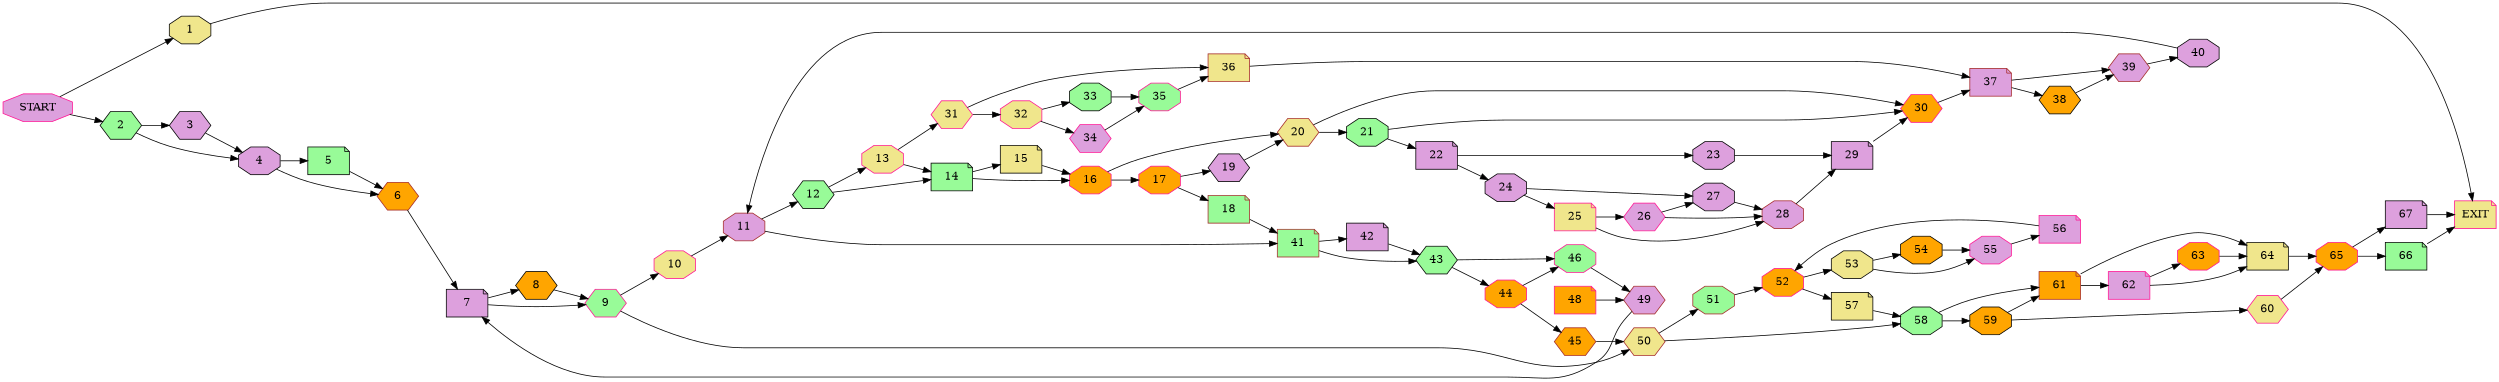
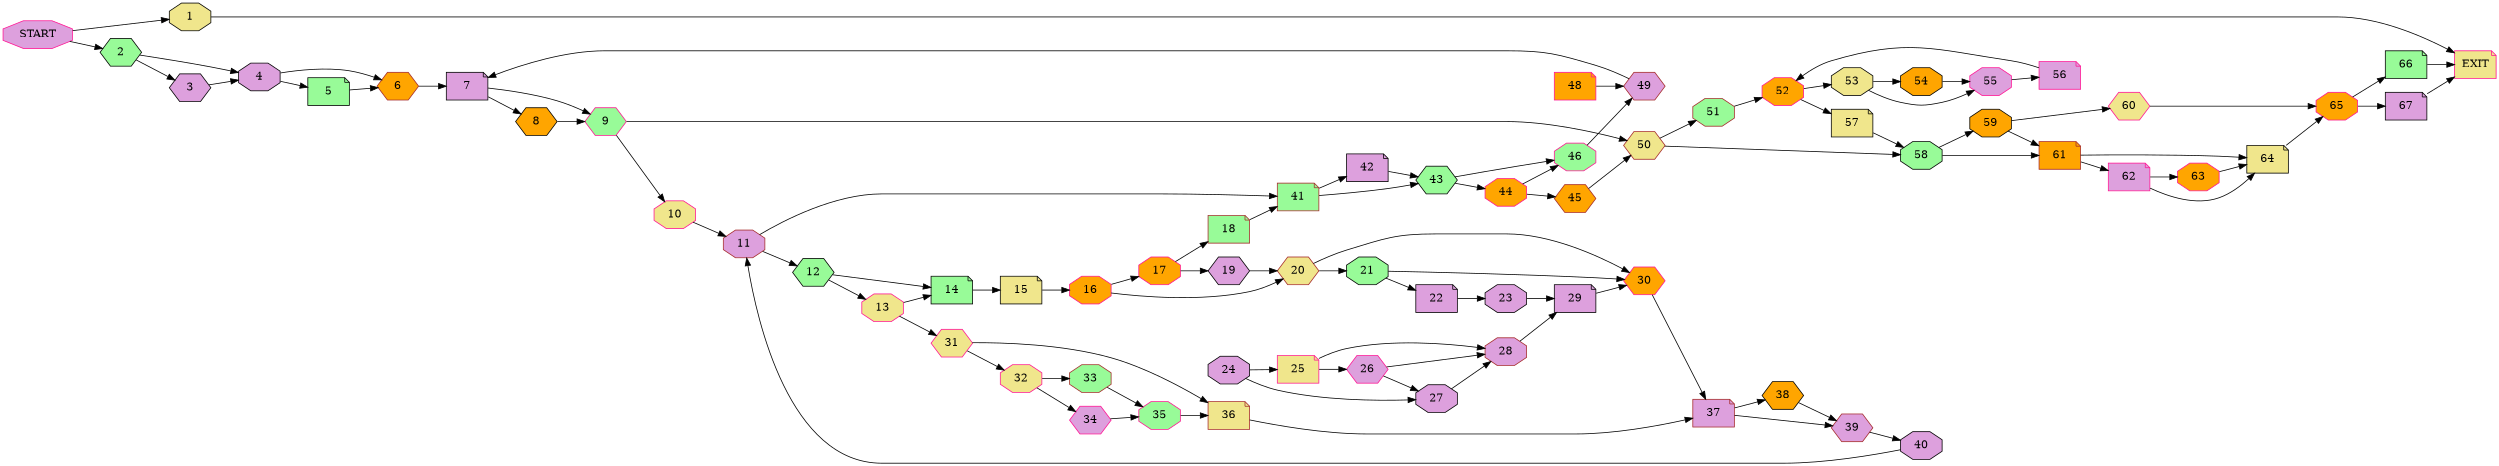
(1090, 97) -> (1090, 379)
(1469, 171) -> none
(1017, 180) -> none
